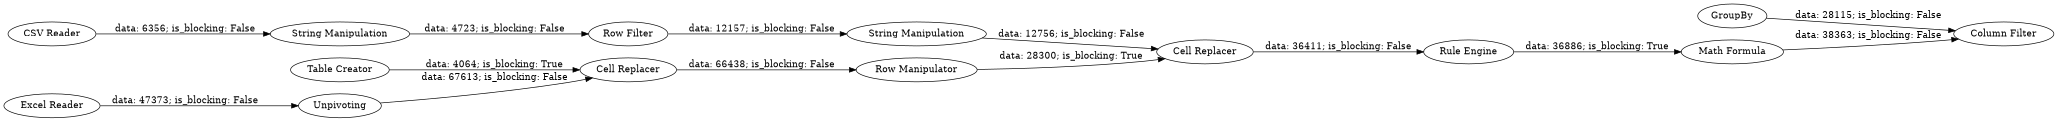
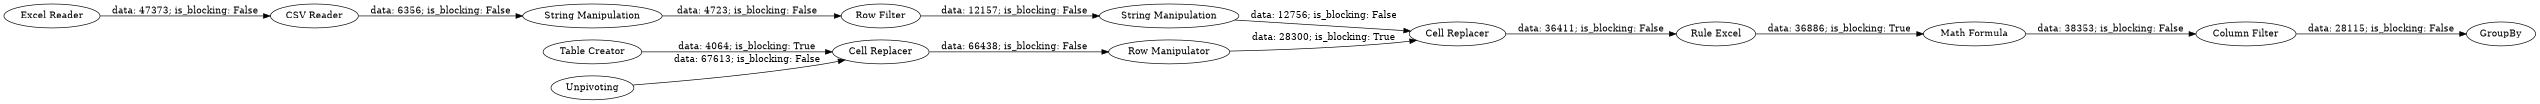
(1857, 24) -> (2378, 34)
(1868, 36) -> (2111, 29)
(1469, 52) -> (1716, 34)
(196, 106) -> (182, 16)
